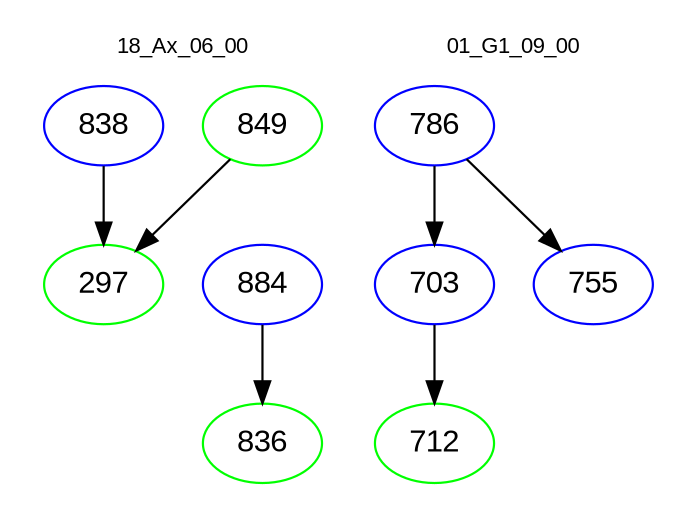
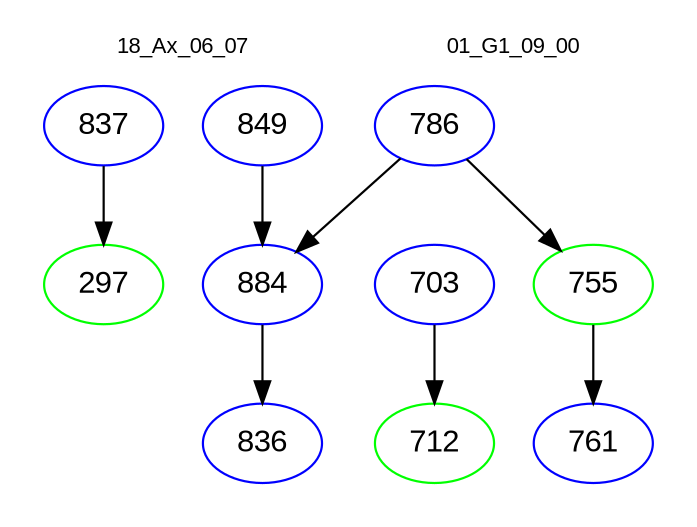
(183, 47) -> (183, 47)
(104, 126) -> (104, 126)
(262, 126) -> (262, 126)
(434, 194) -> (372, 184)
(191, 197) -> (262, 194)
(593, 285) -> (593, 285)
(262, 443) -> (262, 443)
none -> (593, 443)
